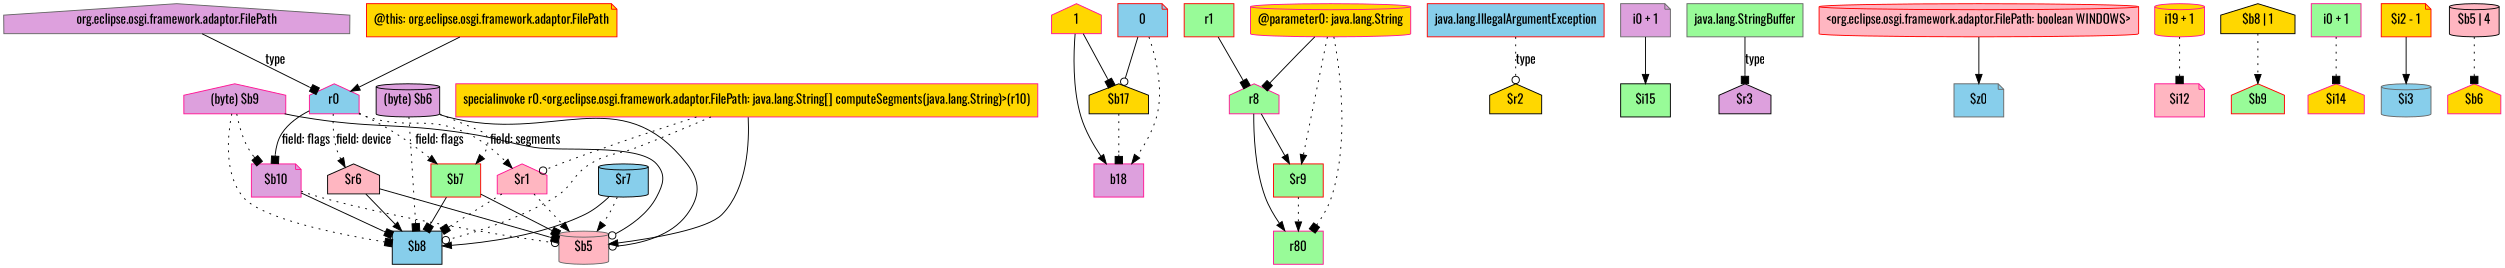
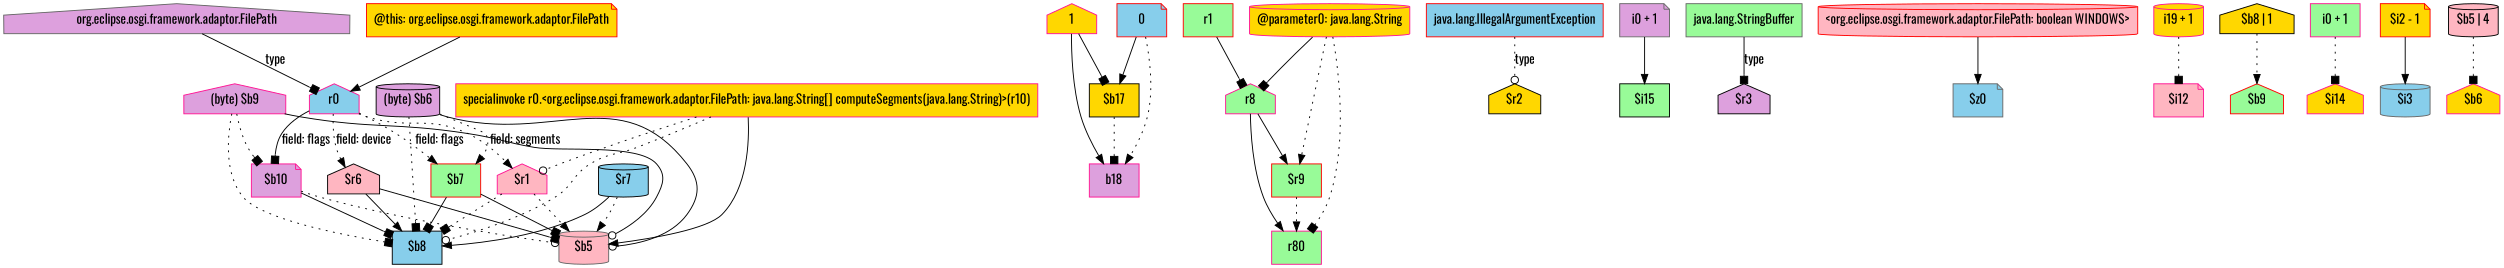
(1132, 58) -> (1130, 56)
(1119, 100) -> (1114, 100)
